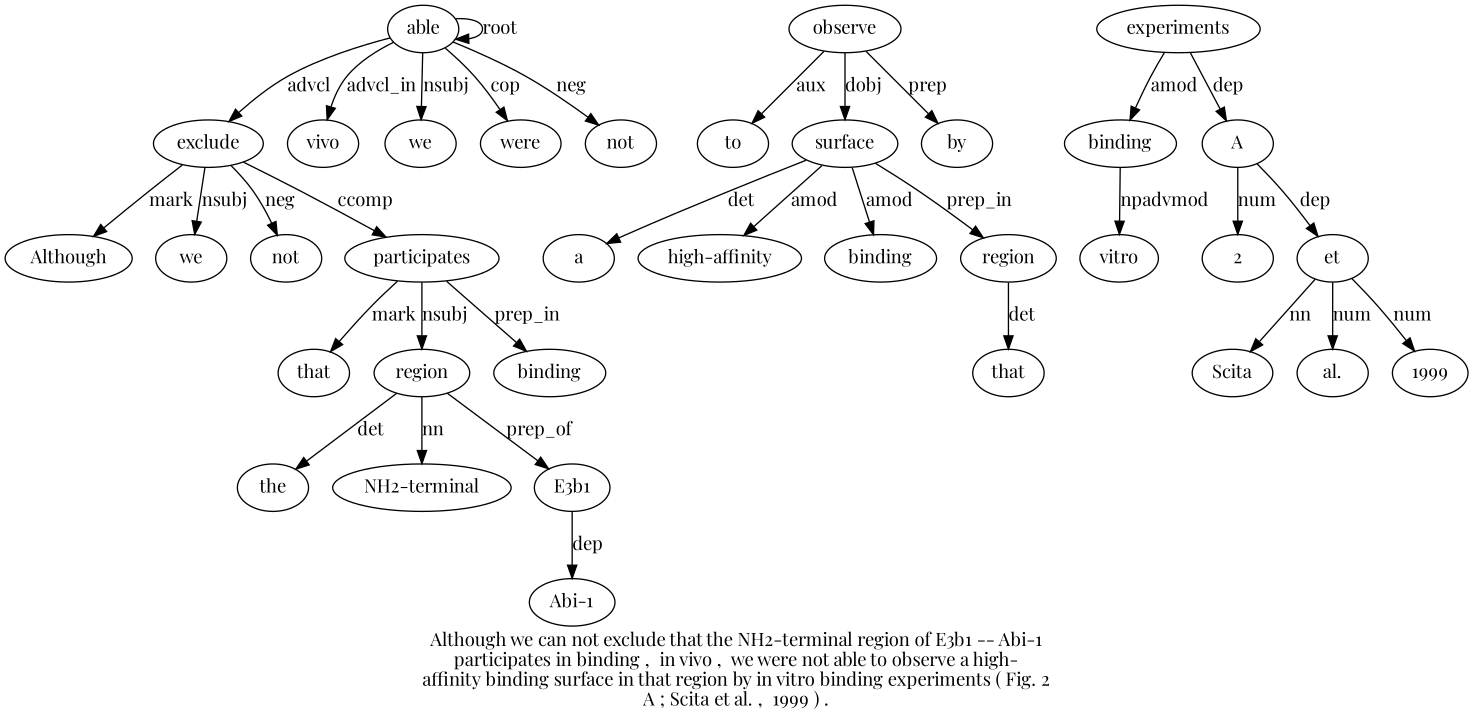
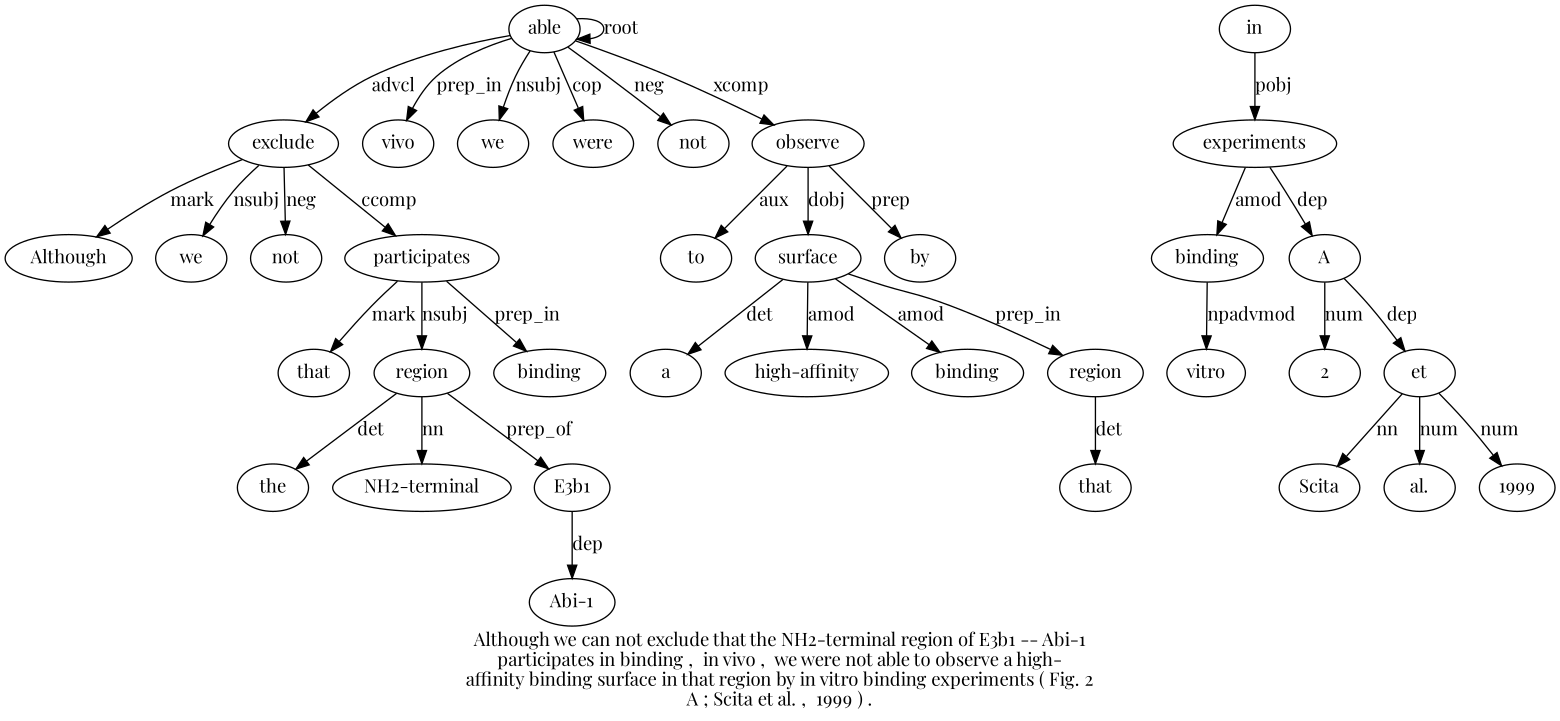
none -> (1255, 29)
none -> (670, 77)
(382, 86) -> (469, 86)
